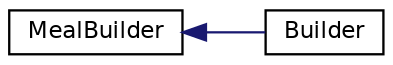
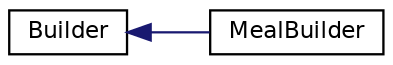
(236, 32) -> (180, 32)
